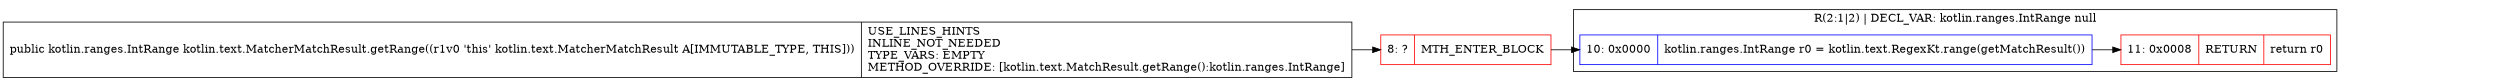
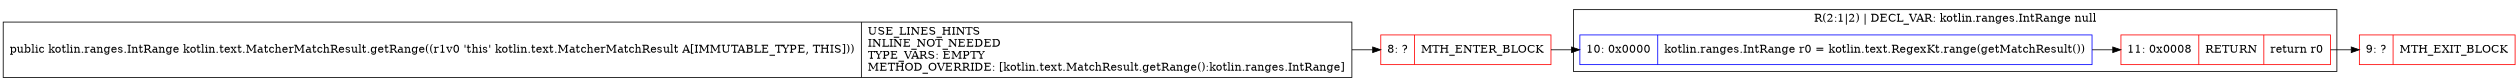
none -> (2437, 50)
